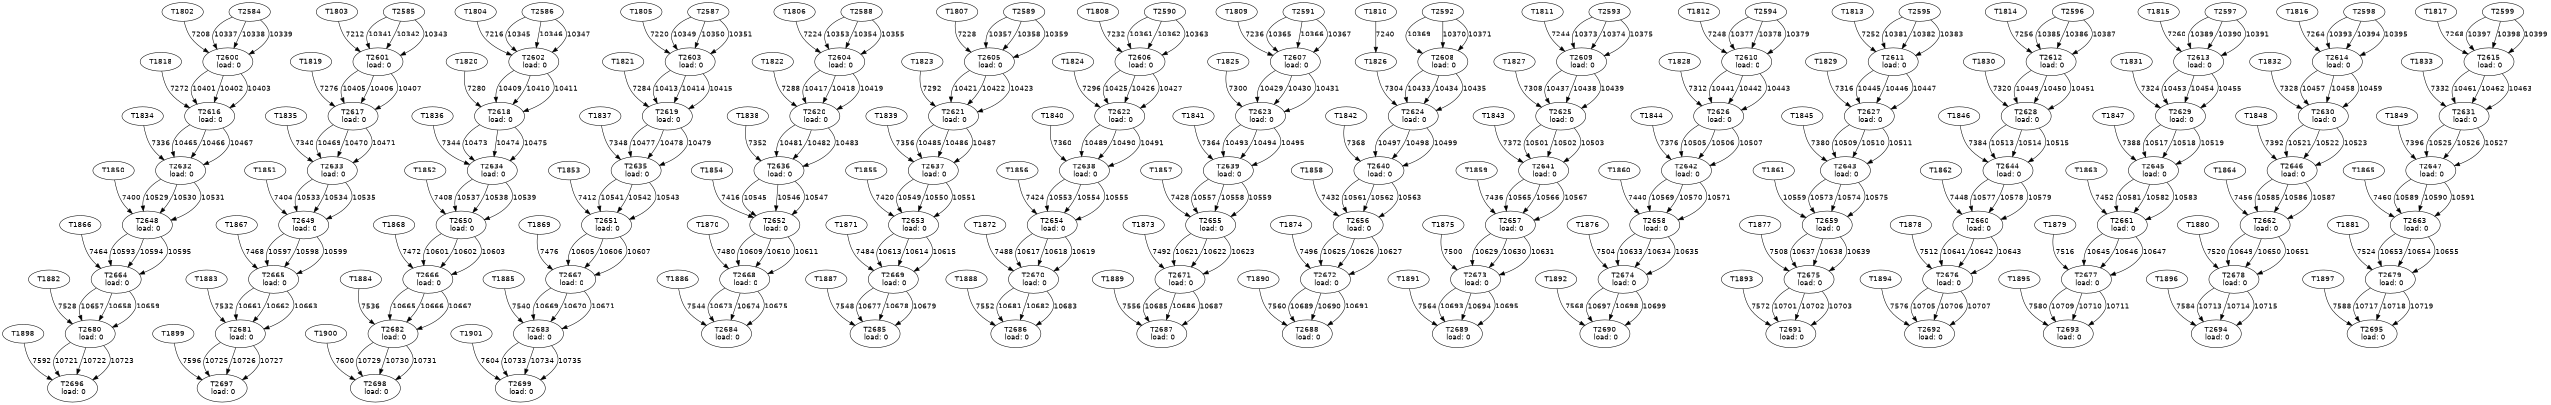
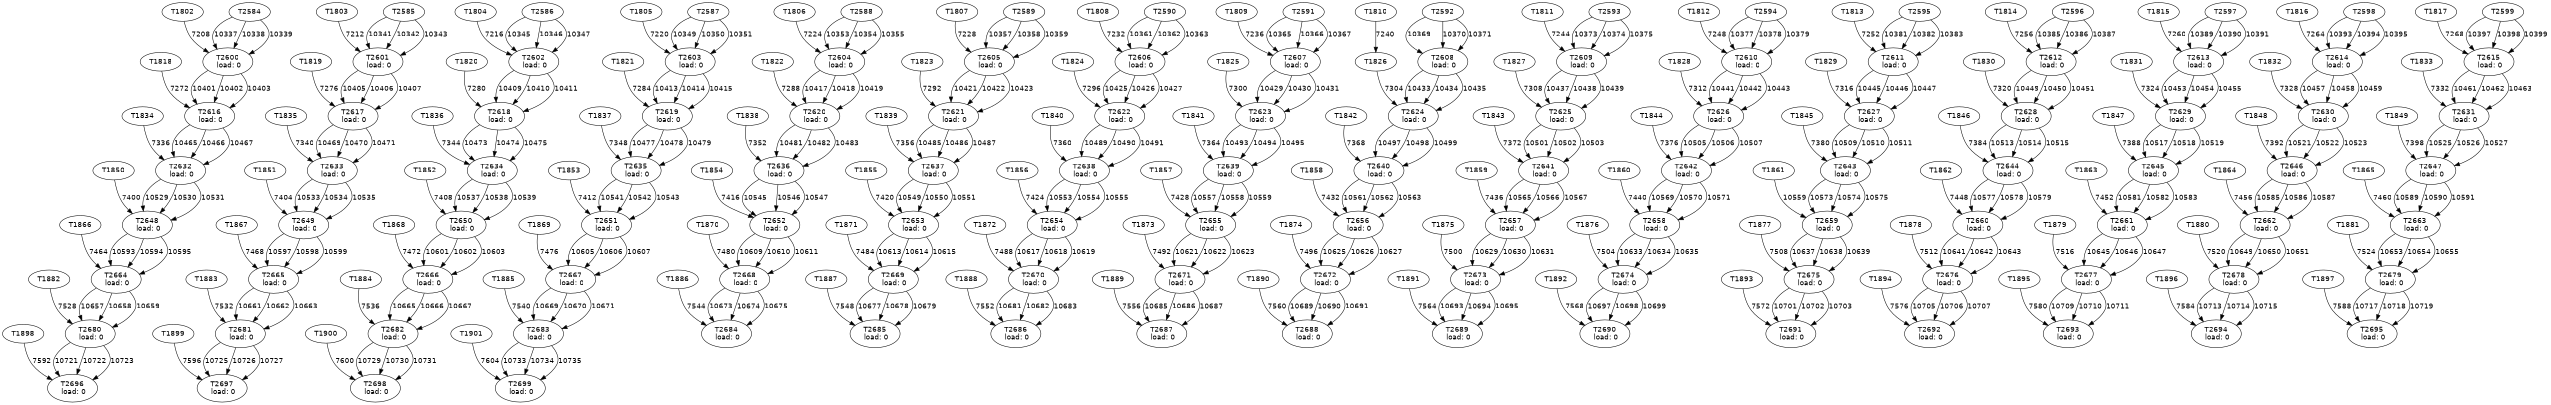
(2415, 143) -> (2415, 143)
